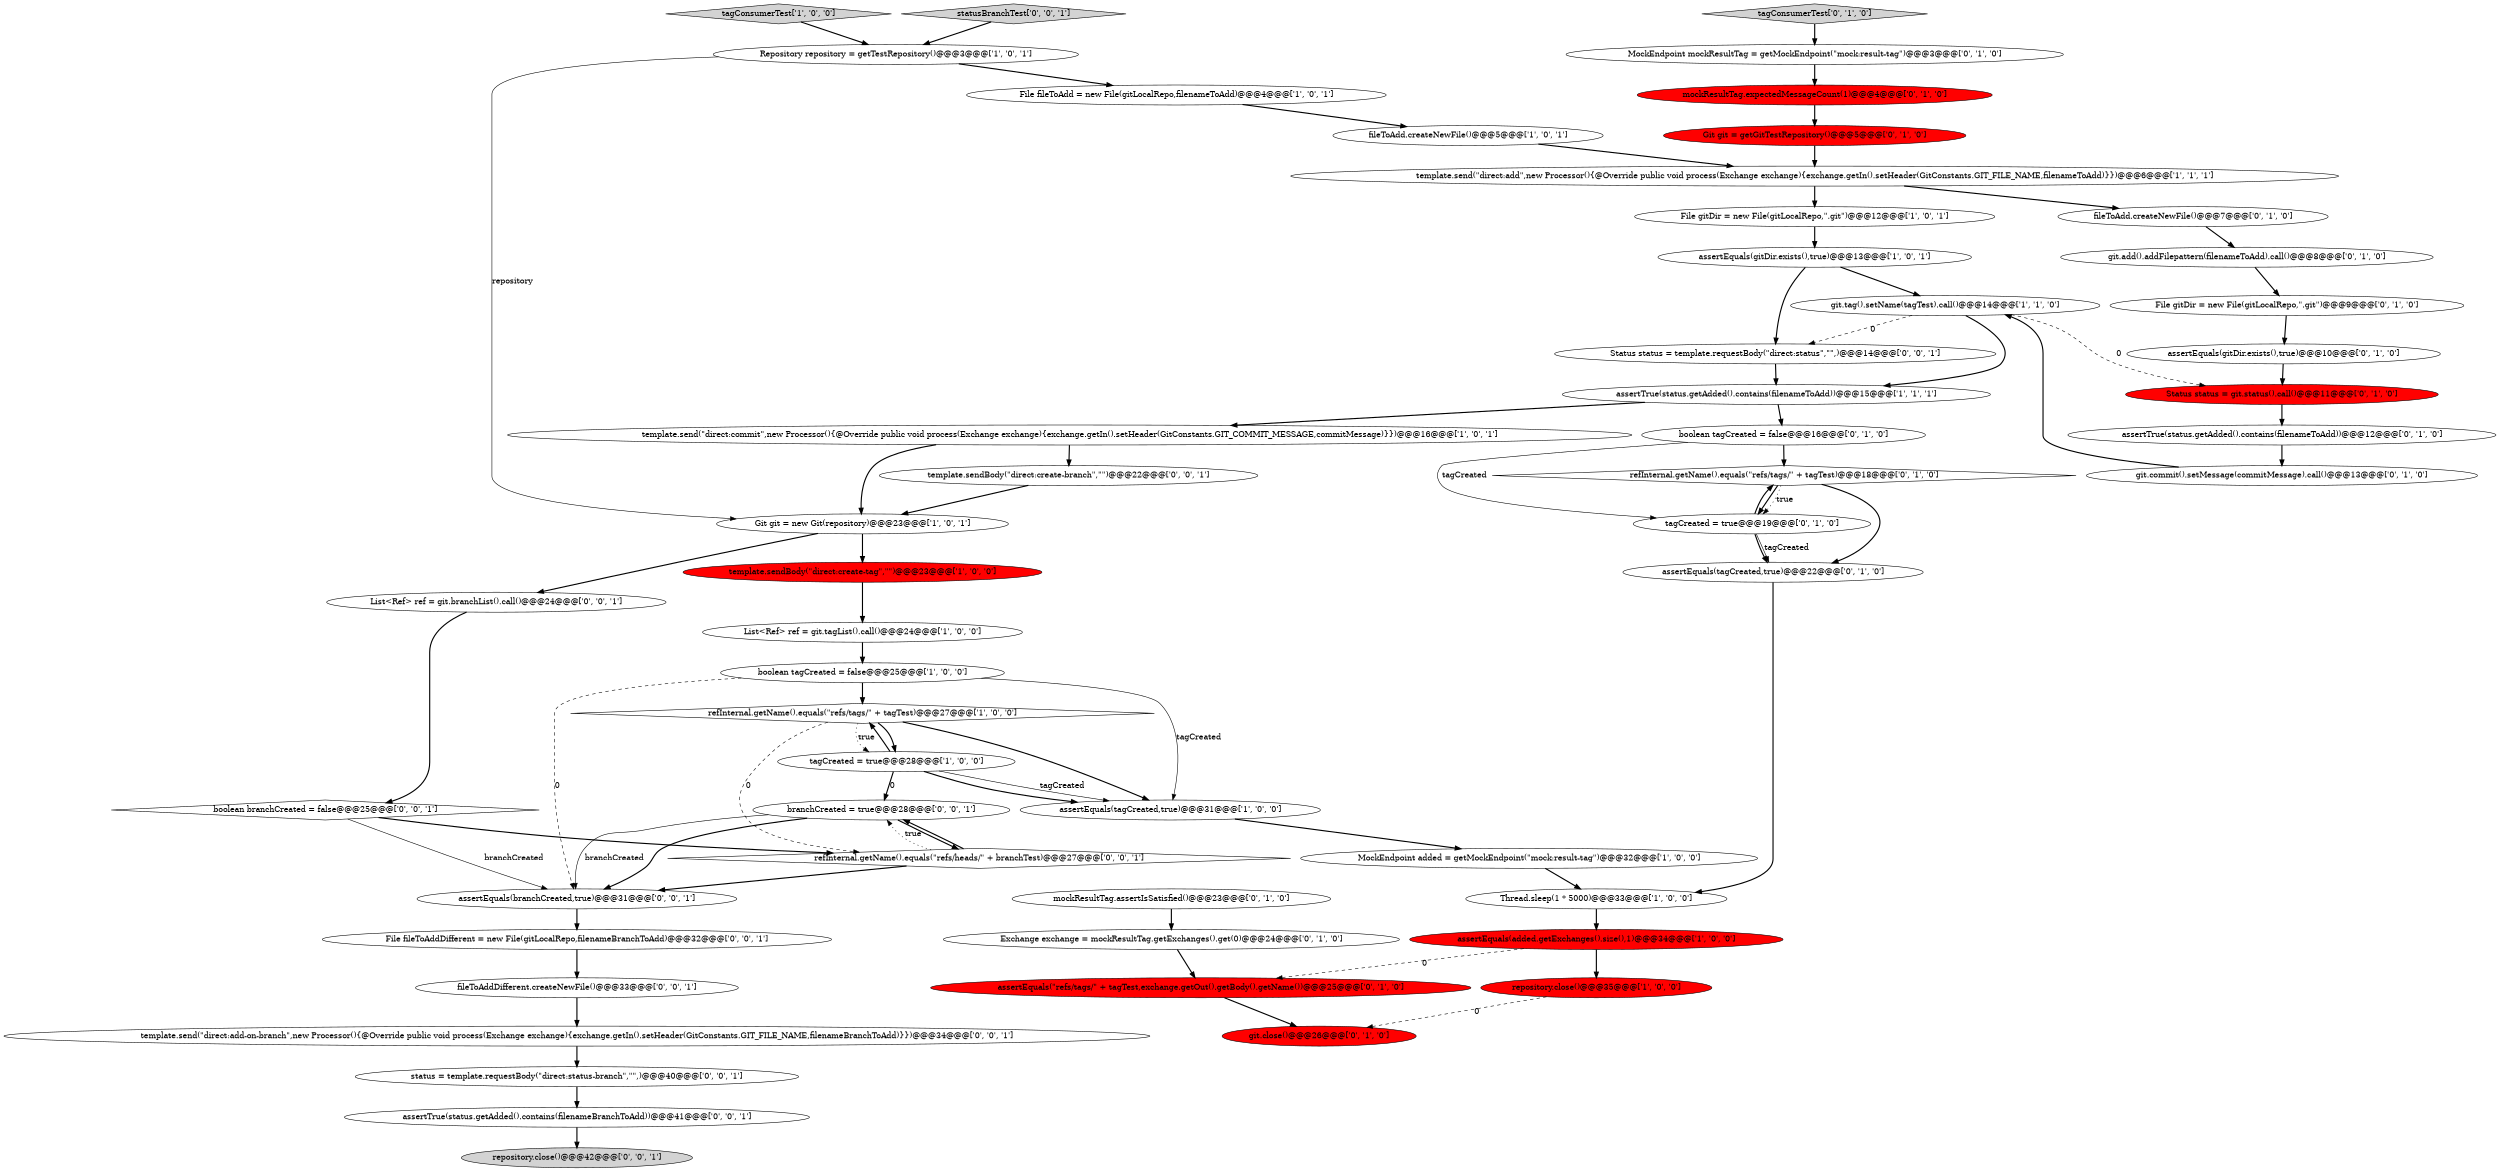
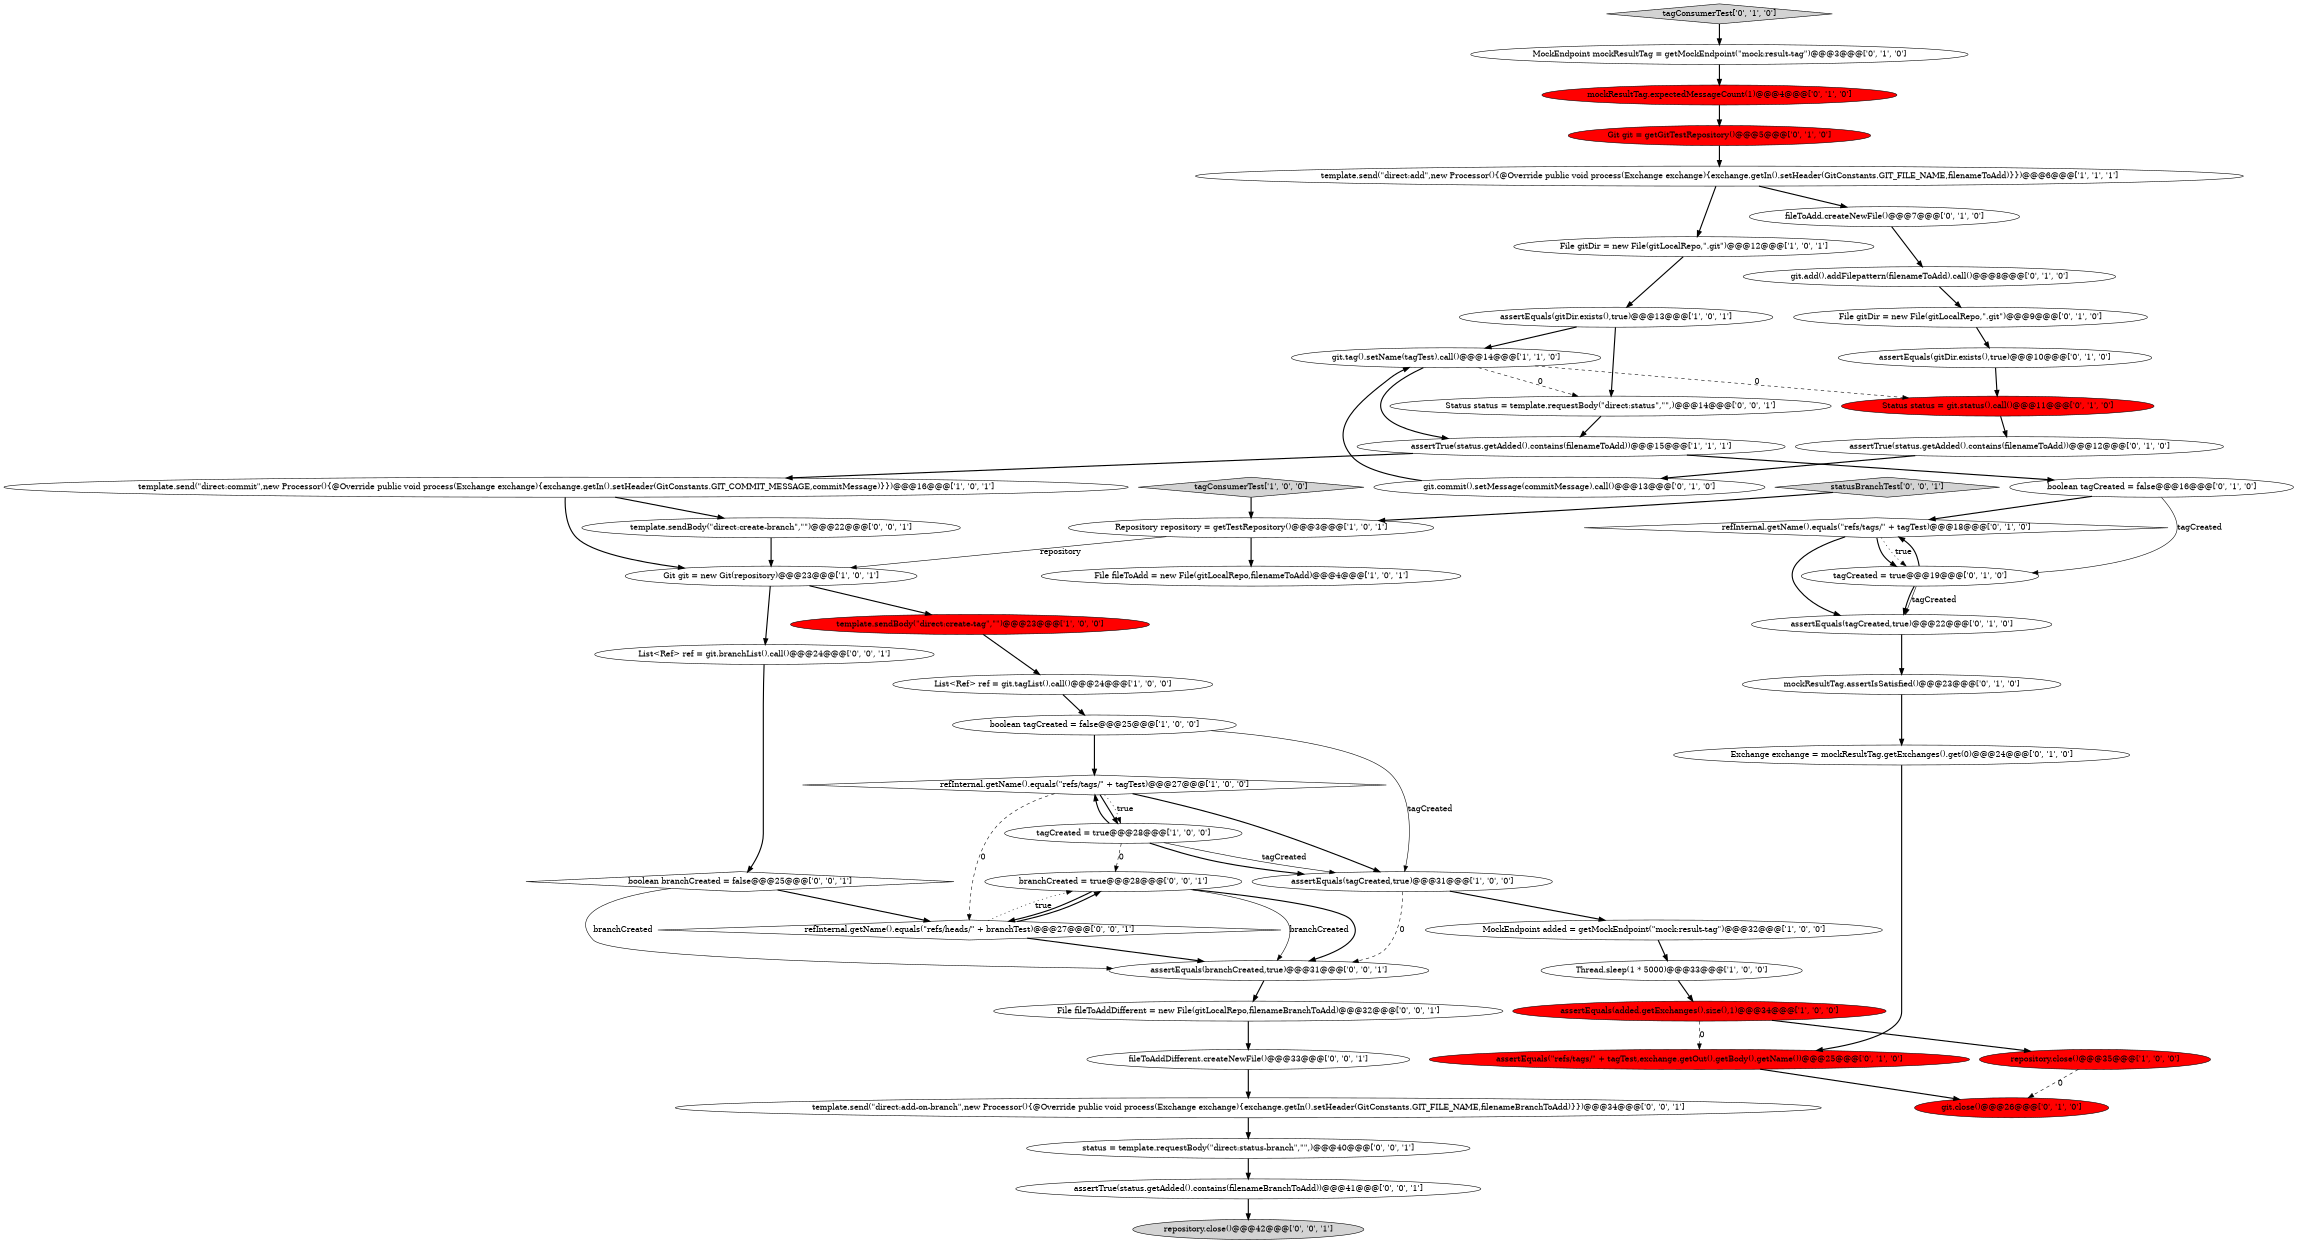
(1468, 136) -> none
(561, 705) -> (1394, 936)
(1773, 762) -> (1902, 652)
(890, 783) -> (1119, 855)
